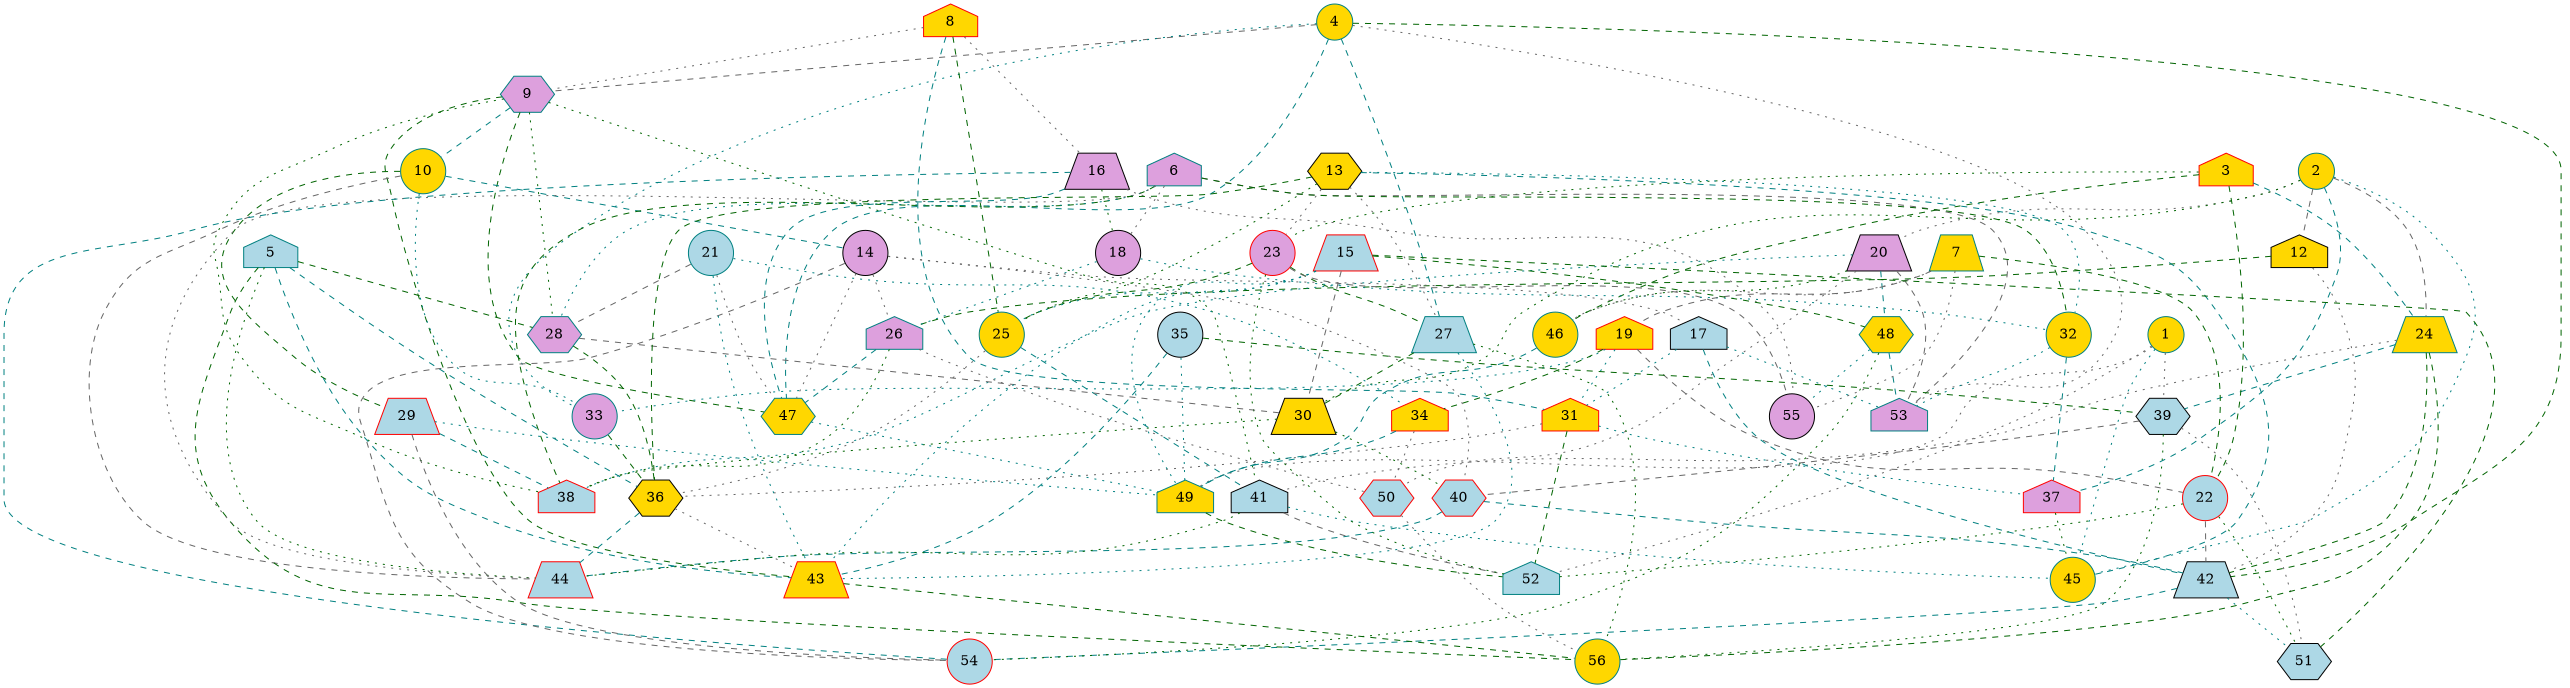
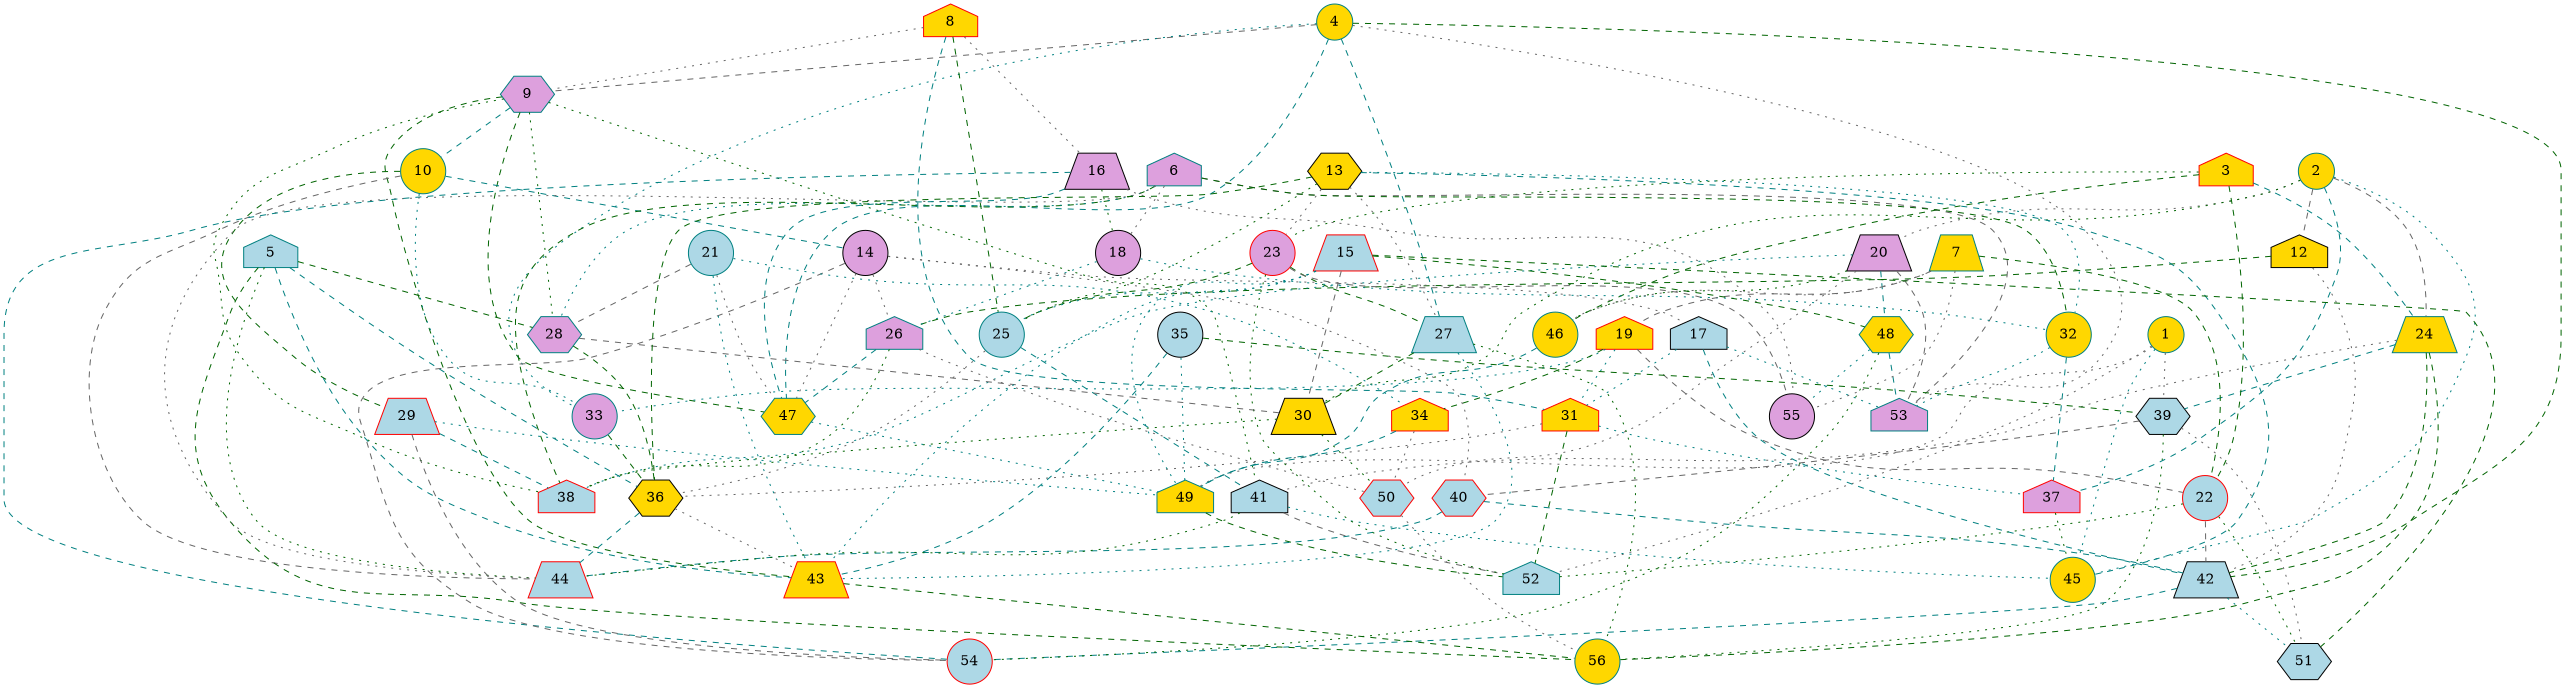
(1002, 335) -> (1002, 335)
(1389, 458) -> (1355, 467)
